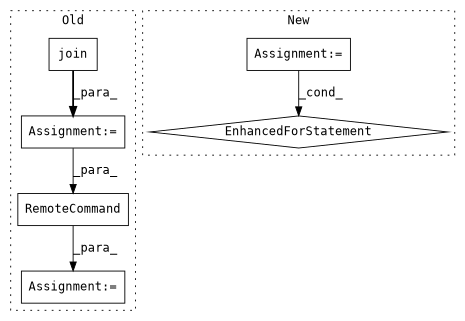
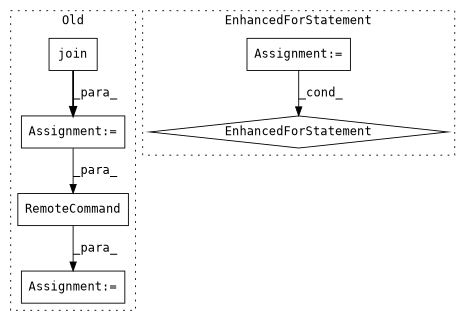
(299, 21) -> (299, 21)
